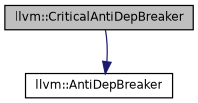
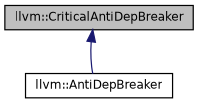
(107, 46) -> (91, 58)
